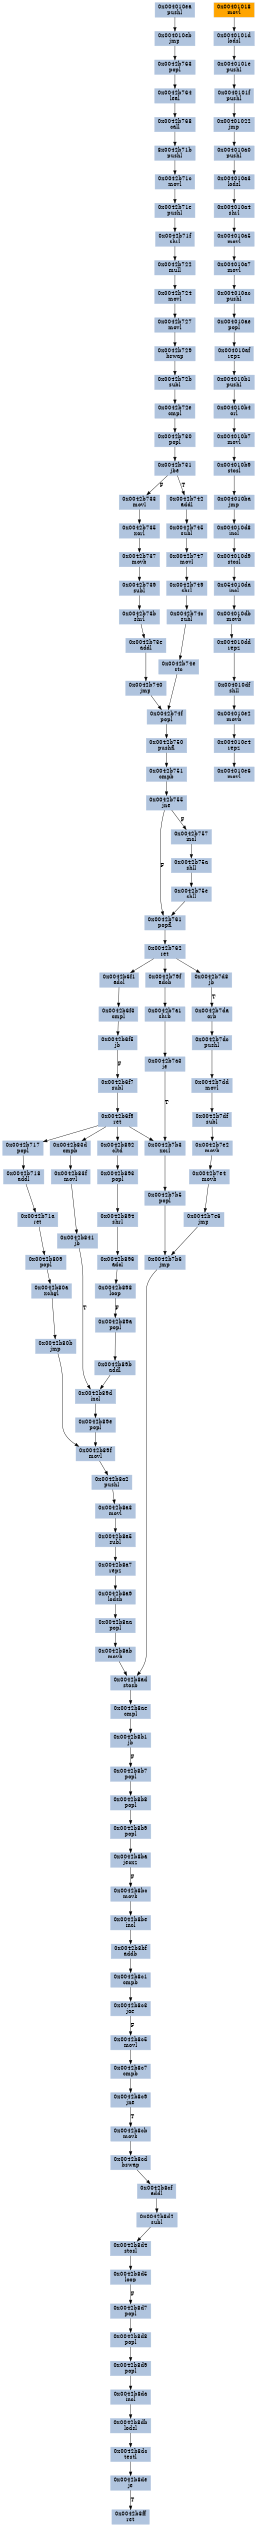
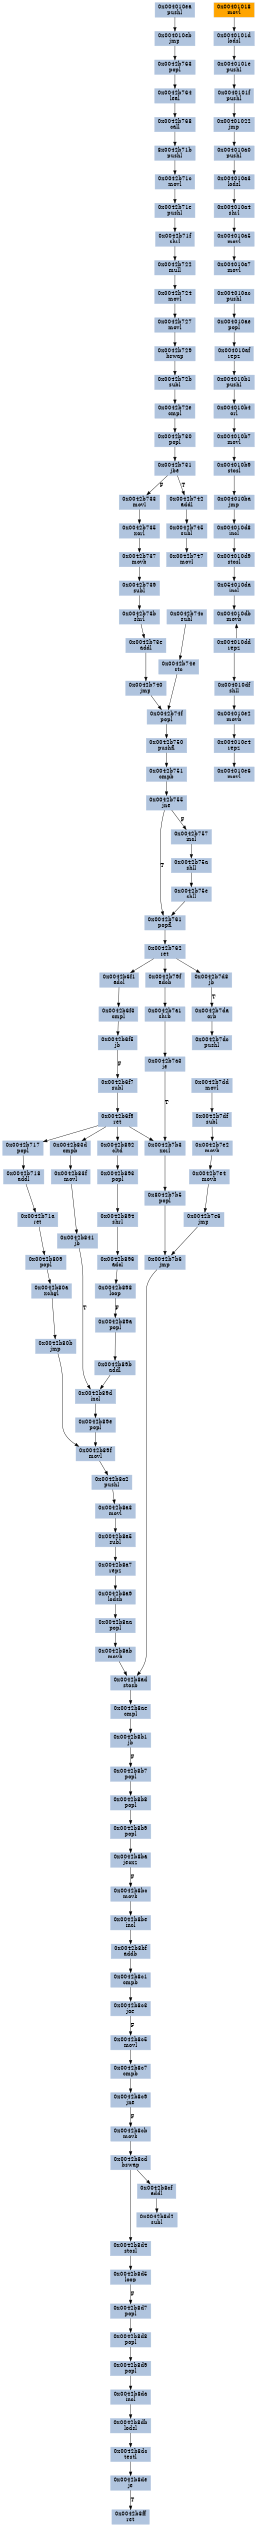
(234, 280) -> none
(187, 588) -> none
(232, 629) -> (237, 633)
(162, 865) -> (162, 865)
(212, 1062) -> none
(165, 1198) -> (165, 1198)
(133, 2117) -> (133, 2117)
(145, 2233) -> (131, 2204)
